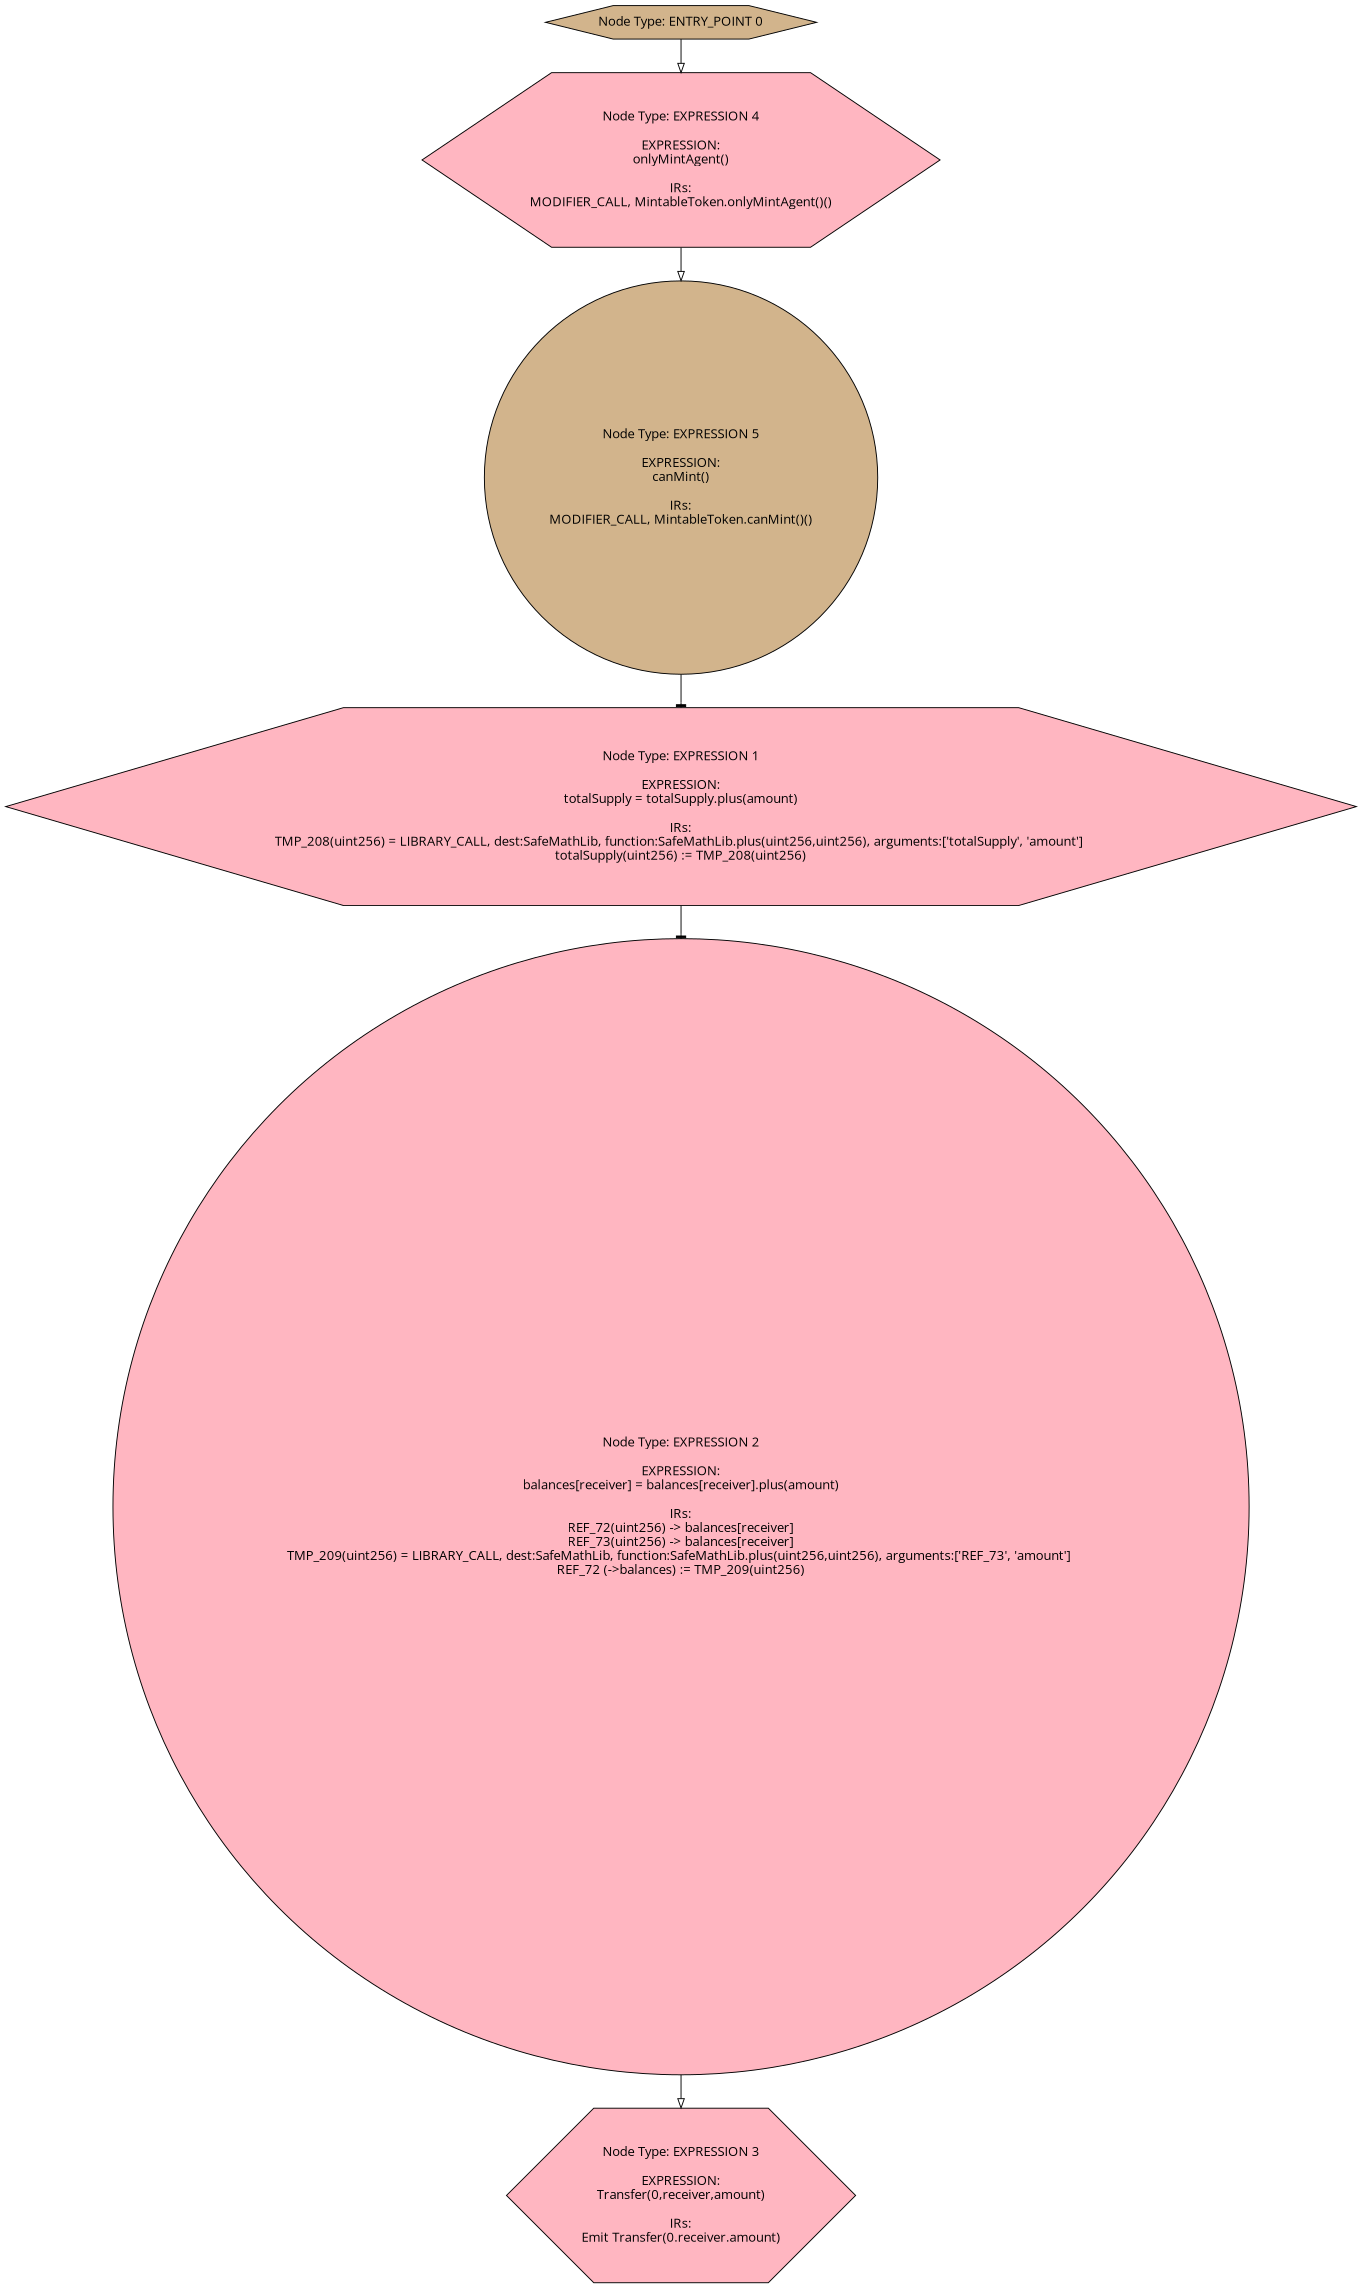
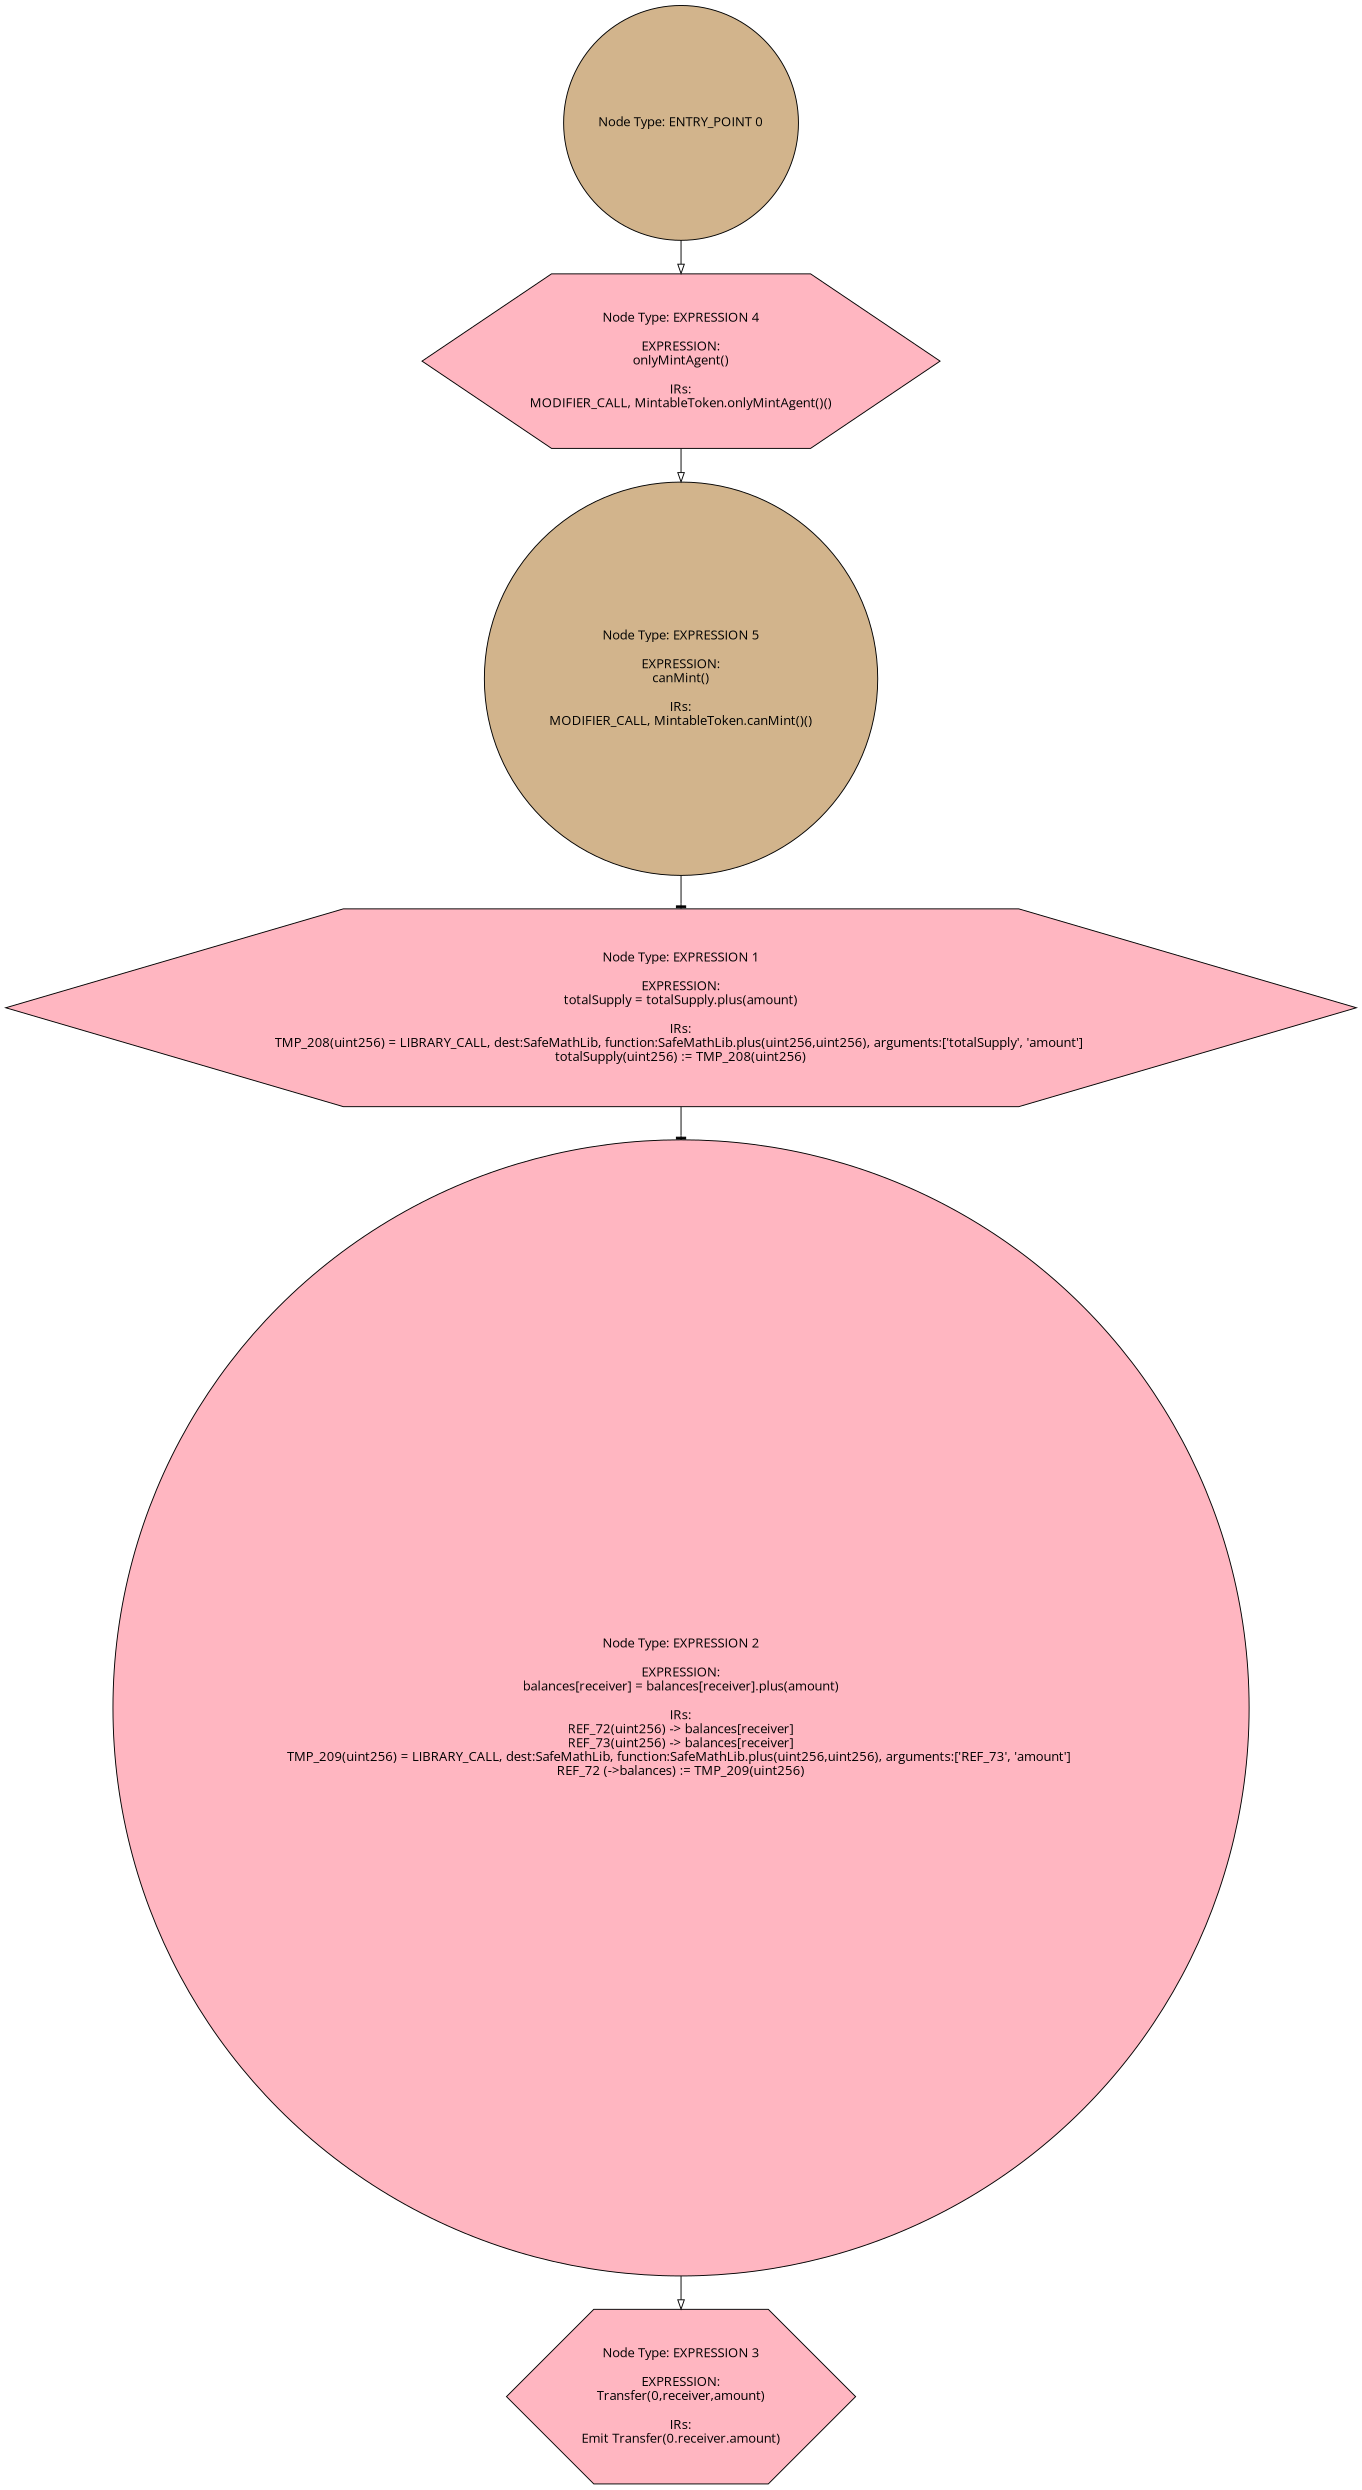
(681, 22) -> (681, 123)
